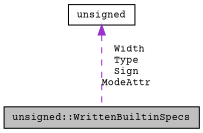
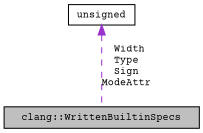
(102, 118) -> (102, 118)
